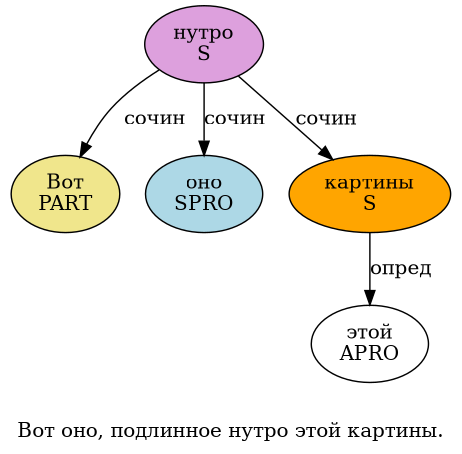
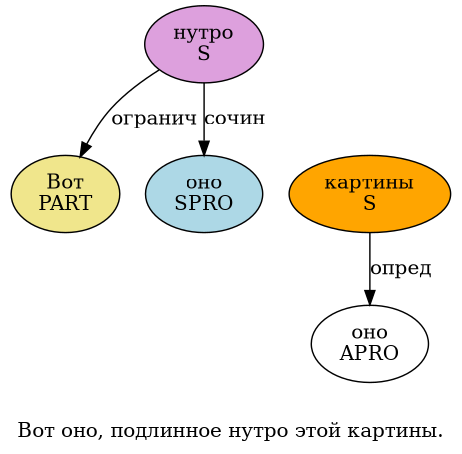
(280, 113) -> none
(155, 119) -> (155, 119)
(370, 344) -> (370, 344)
